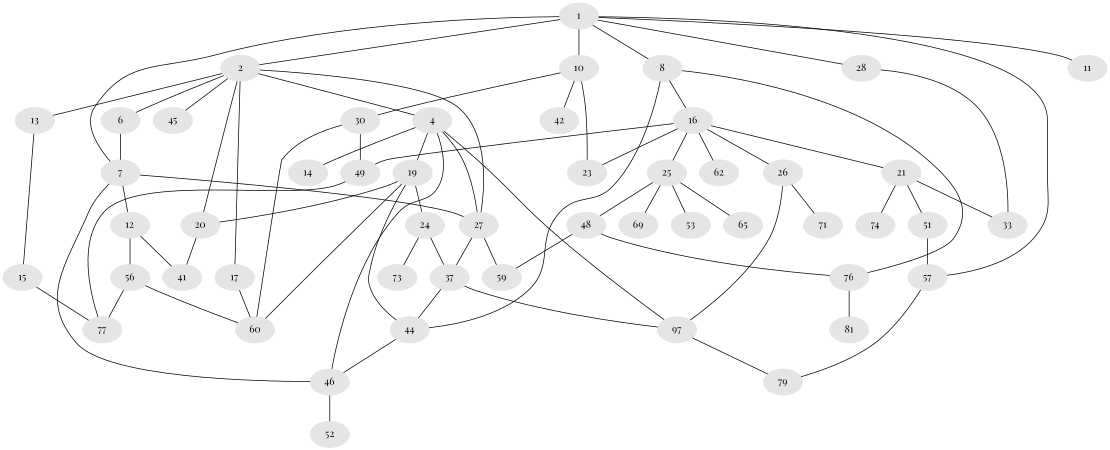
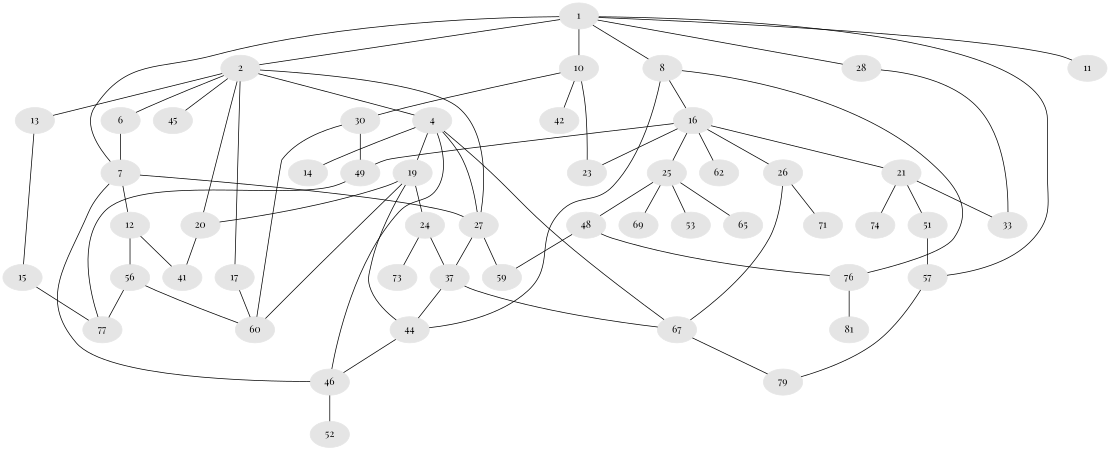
(677, 330) -> (677, 330)
